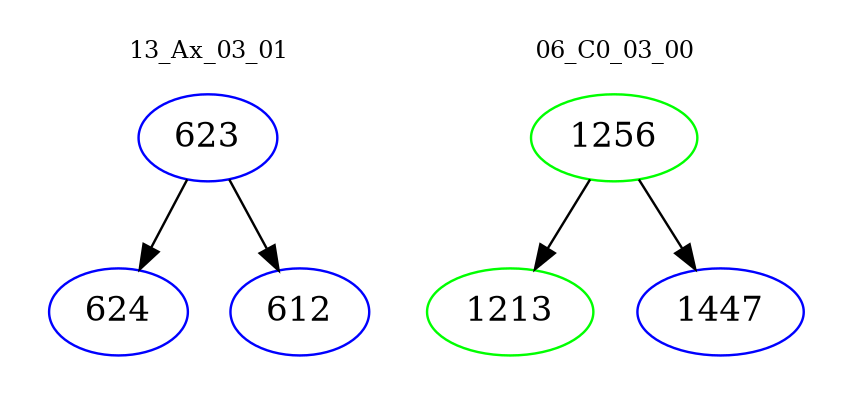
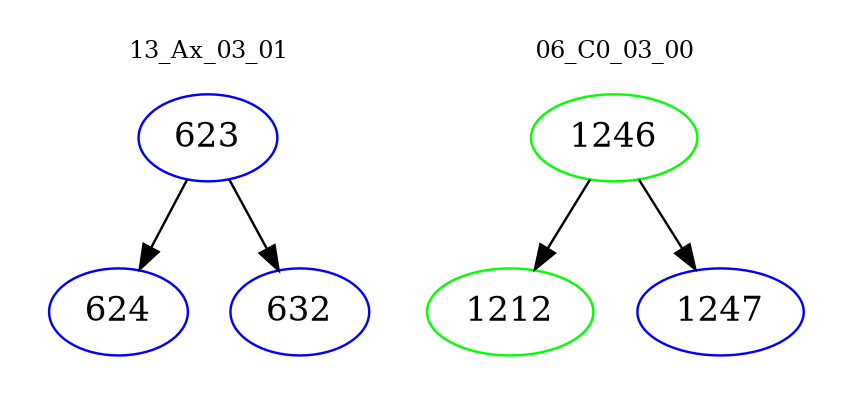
(614, 138) -> (614, 138)
(300, 312) -> (300, 312)
(510, 312) -> (510, 312)
(721, 312) -> (721, 312)
